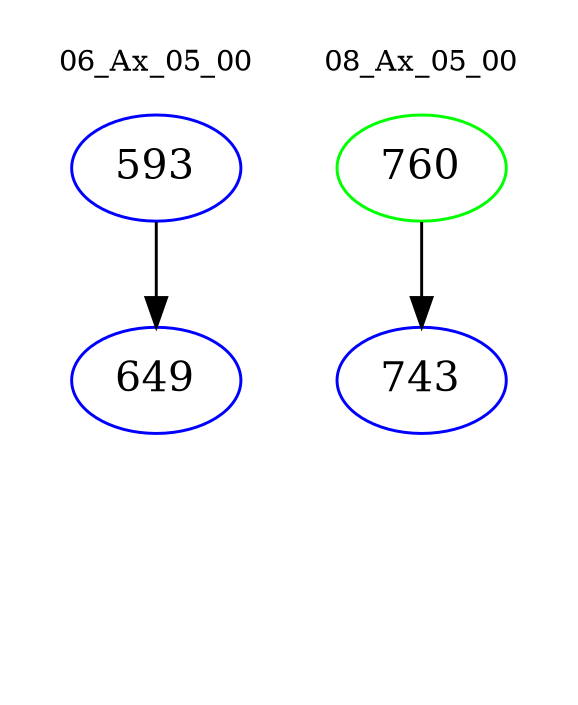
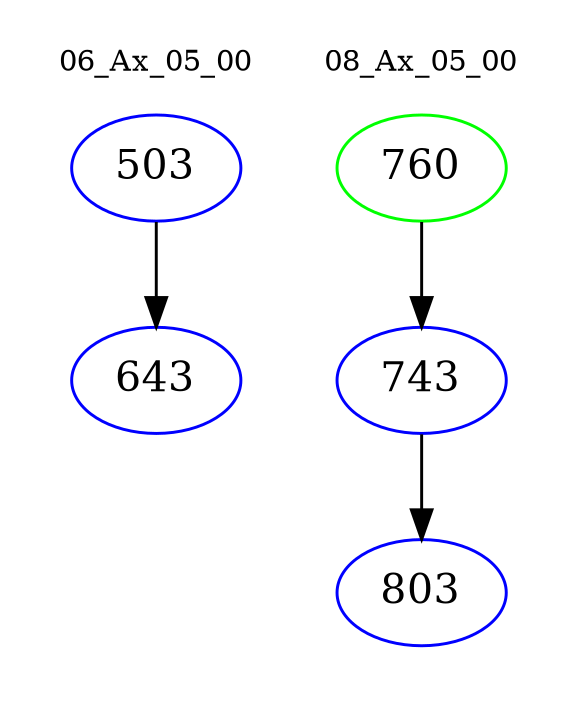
(156, 168) -> (156, 168)
(156, 380) -> (156, 380)
none -> (422, 593)
